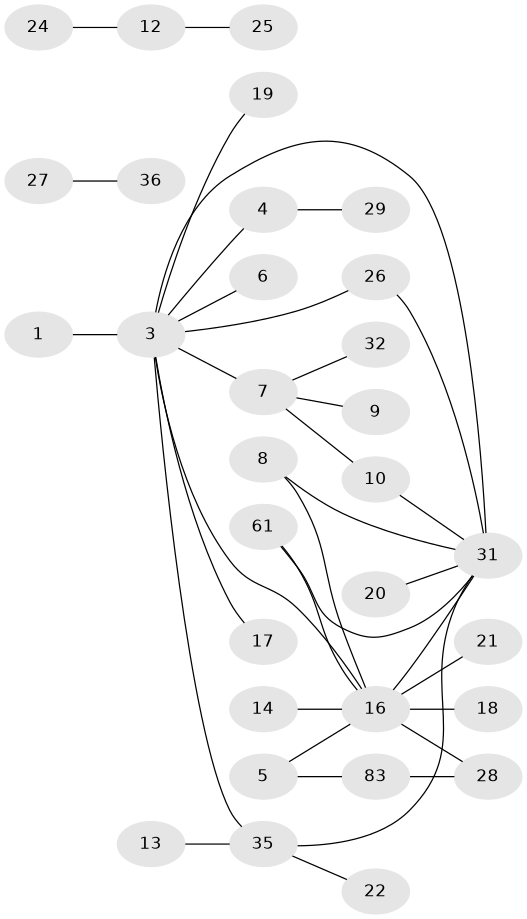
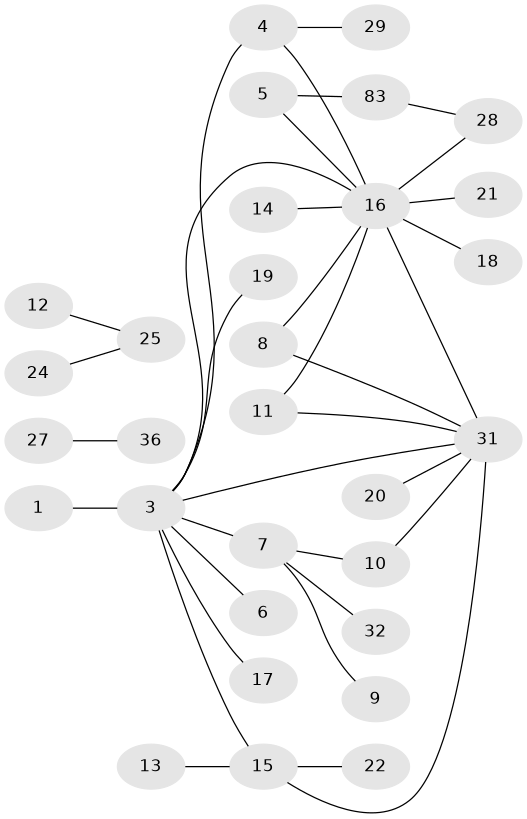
(95, 27) -> (95, 356)
none -> (329, 112)
(376, 277) -> none
(263, 527) -> (263, 412)
(263, 844) -> (263, 767)
